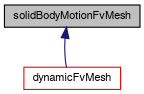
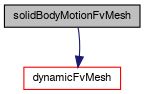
(65, 53) -> (80, 42)
